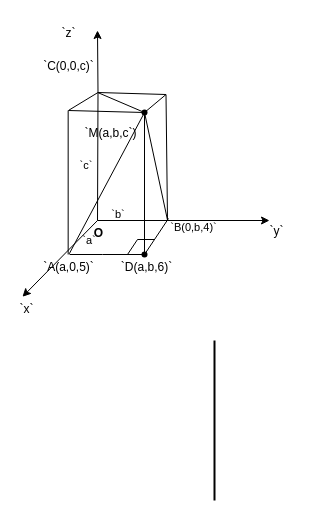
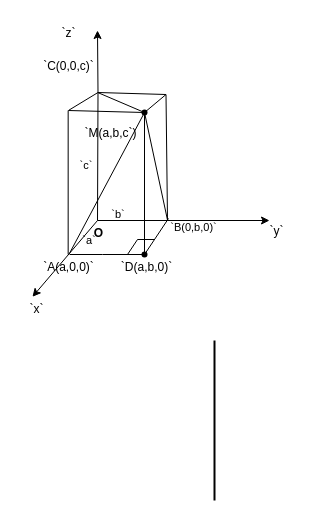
(194, 228) -> (194, 228)
(69, 268) -> (69, 268)
(147, 268) -> (147, 268)
(27, 310) -> (37, 310)
